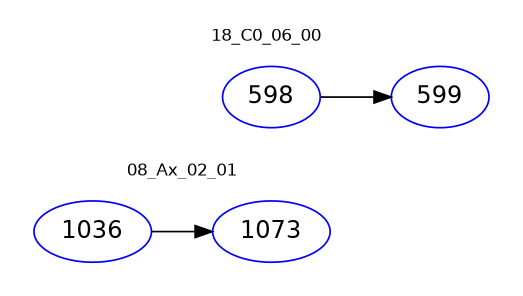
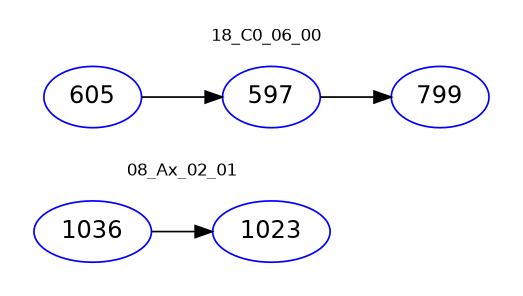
none -> (93, 97)
(271, 97) -> (271, 97)
(440, 97) -> (440, 97)
(271, 232) -> (271, 232)
